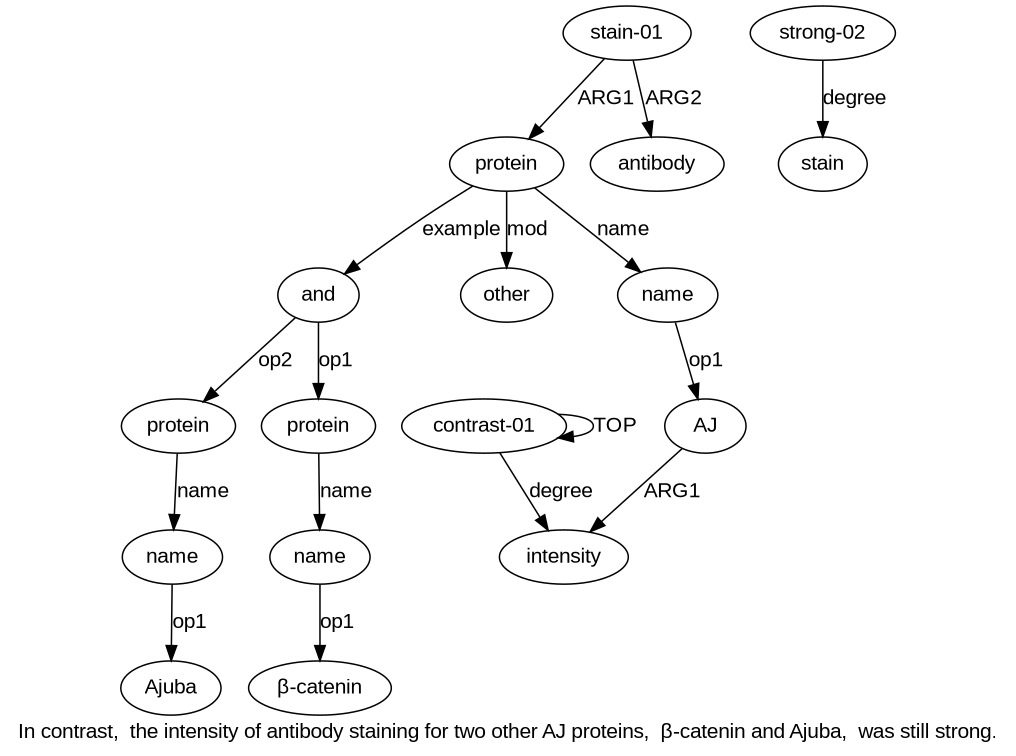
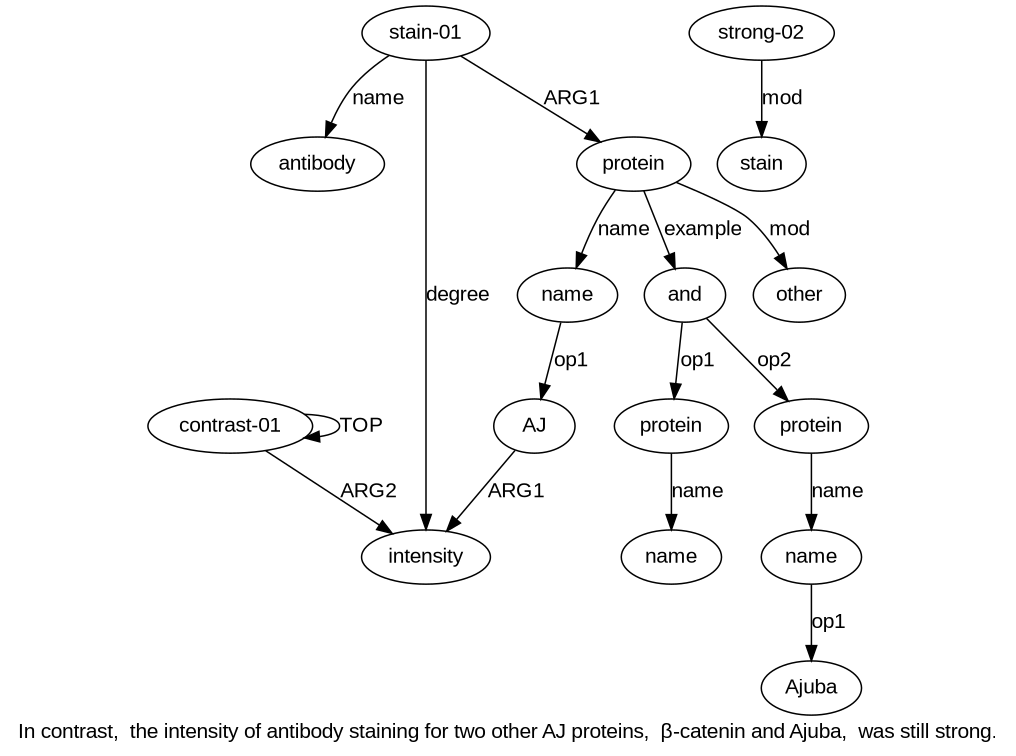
(674, 99) -> (379, 99)
(855, 99) -> (783, 99)
none -> (426, 287)
(562, 492) -> (369, 492)
(320, 688) -> none
